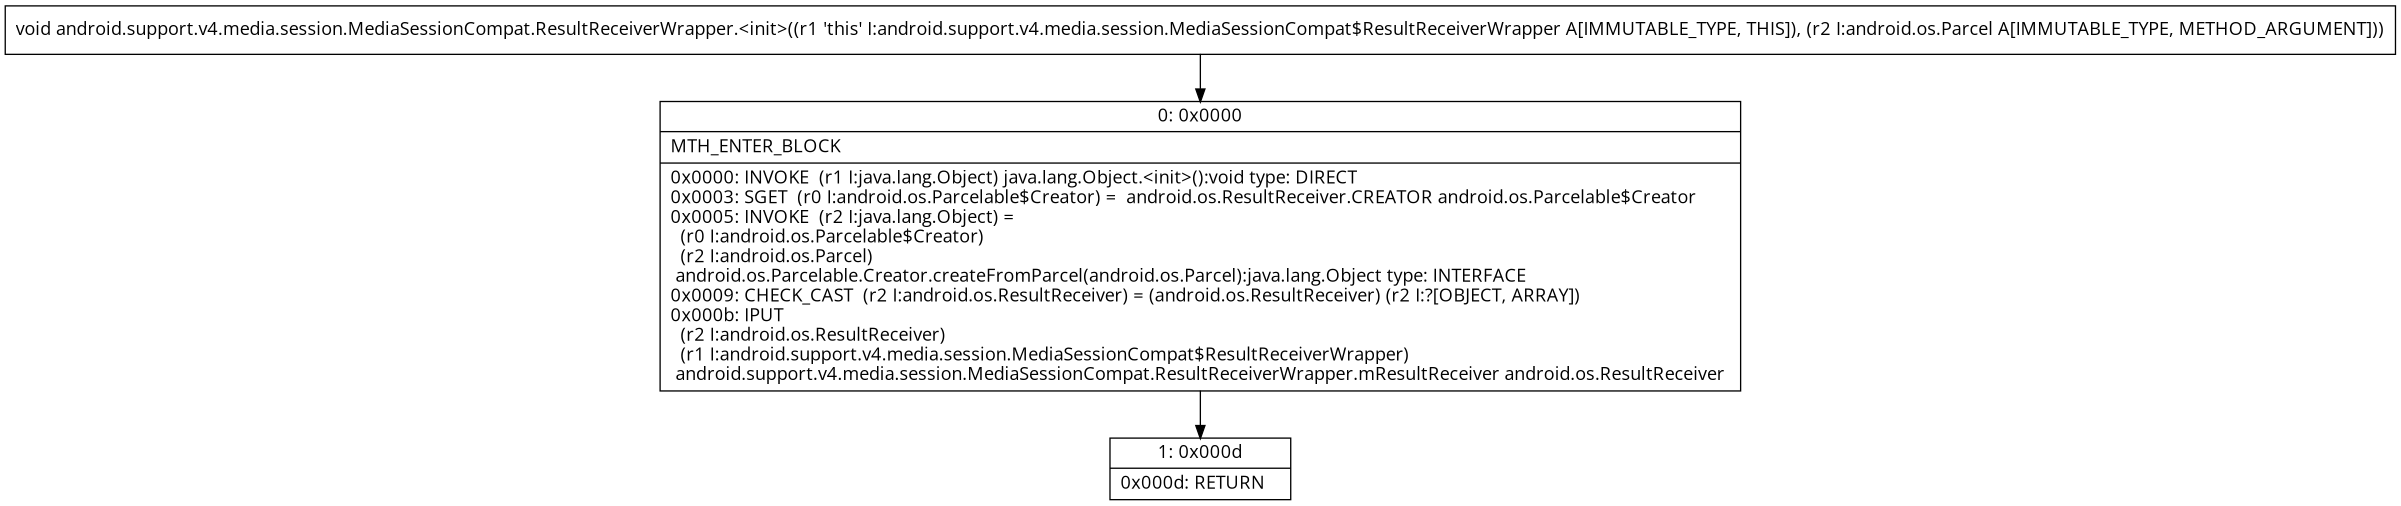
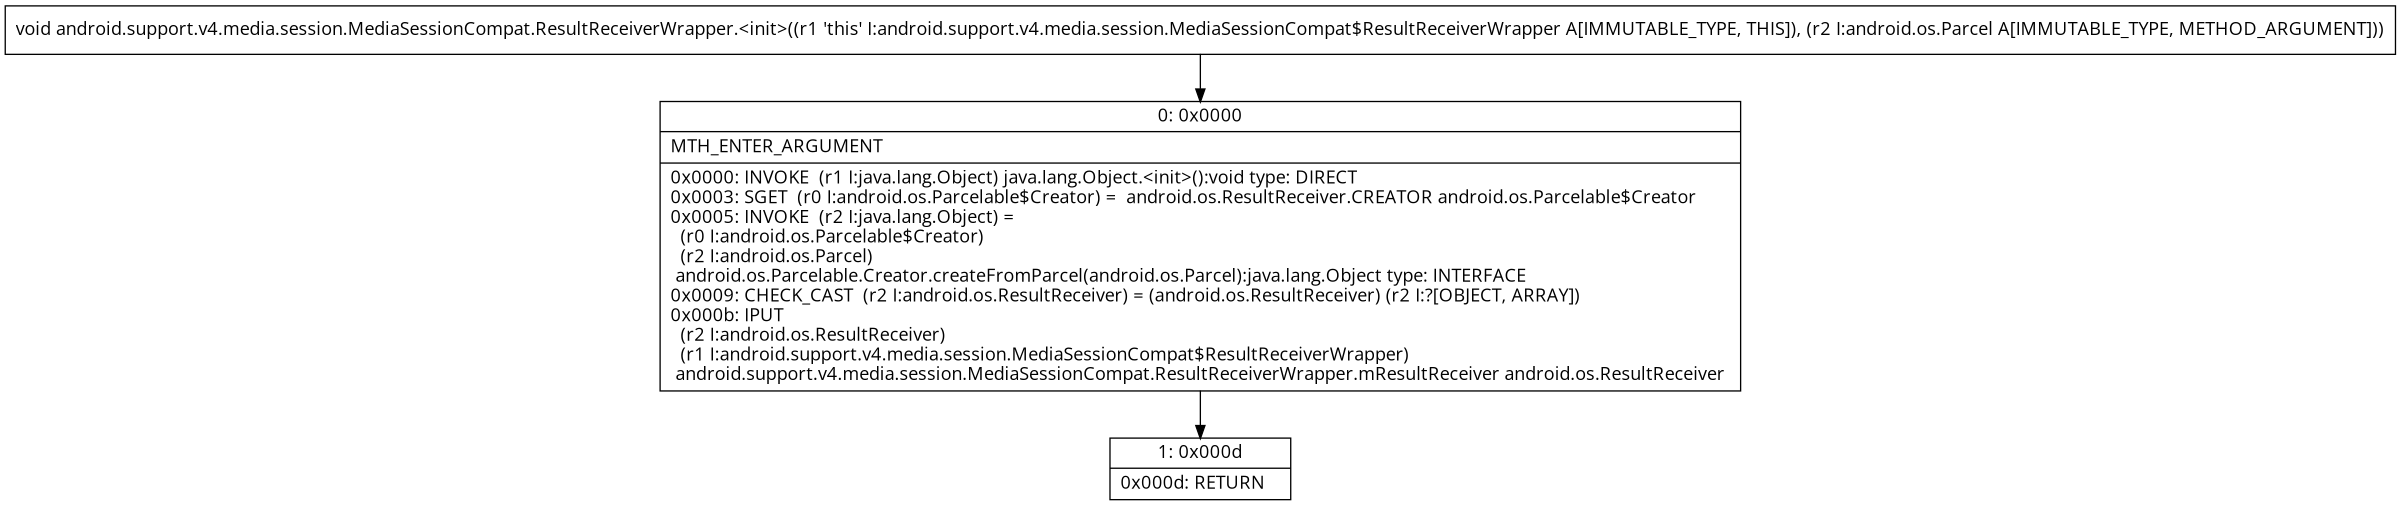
(756, 147) -> (777, 147)
